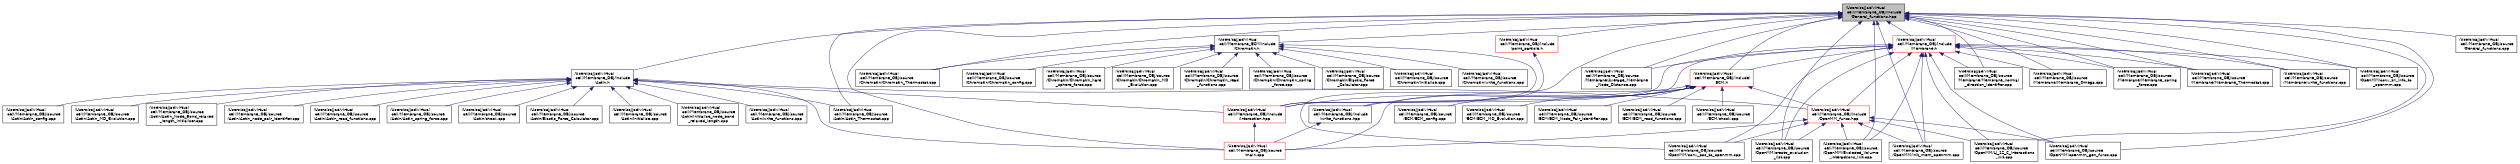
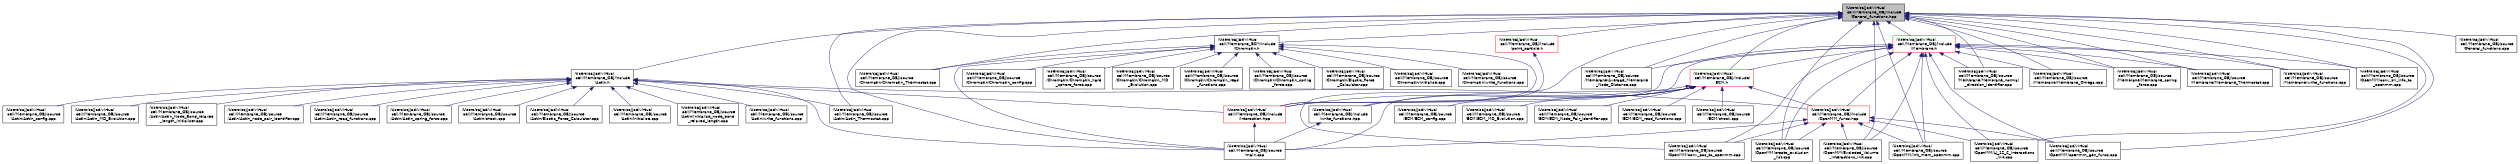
none -> (959, 89)
(1255, 151) -> (1255, 151)
